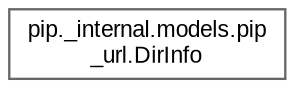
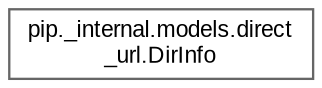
(147, 44) -> (161, 44)
